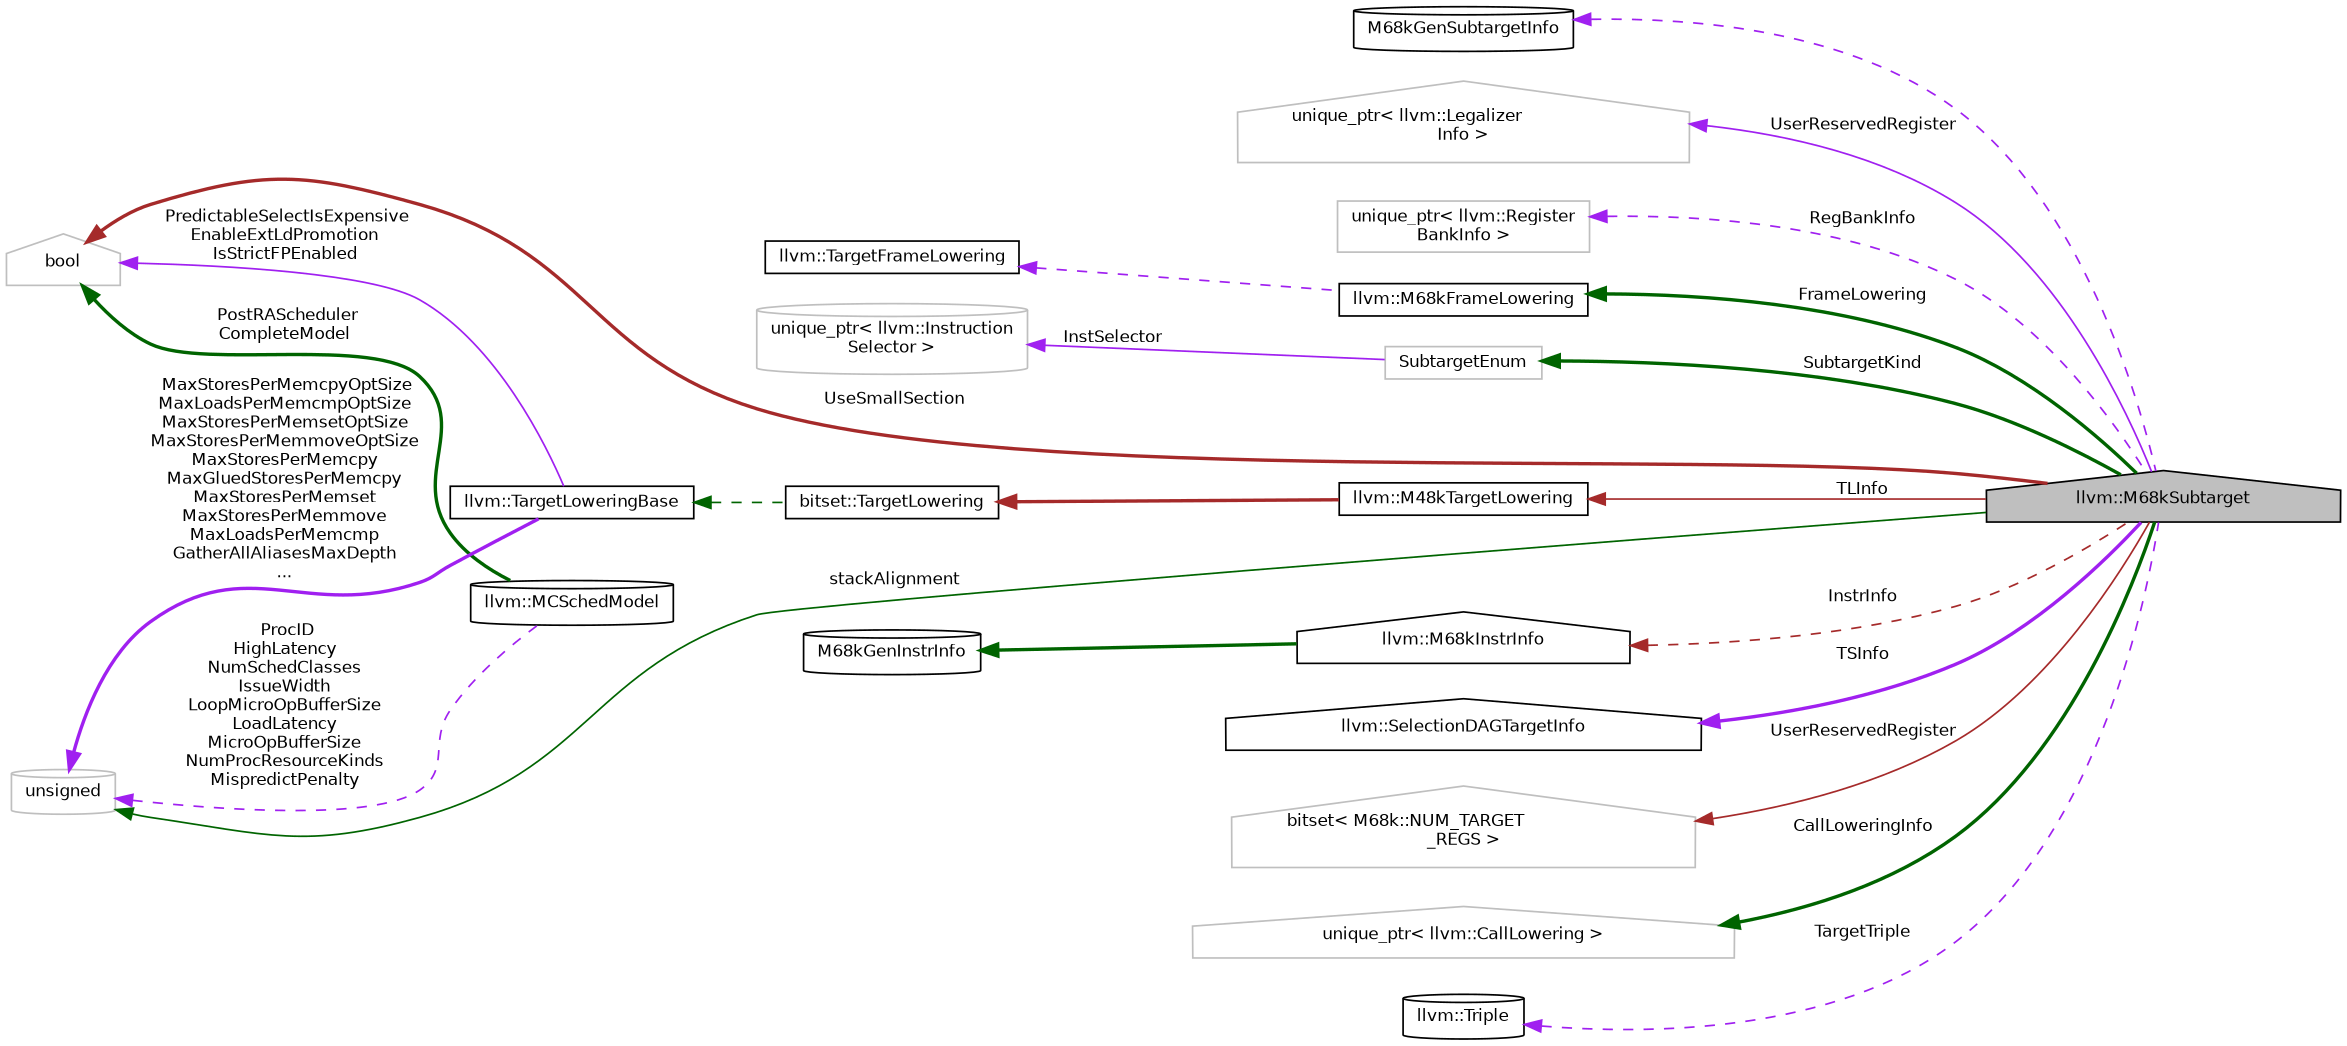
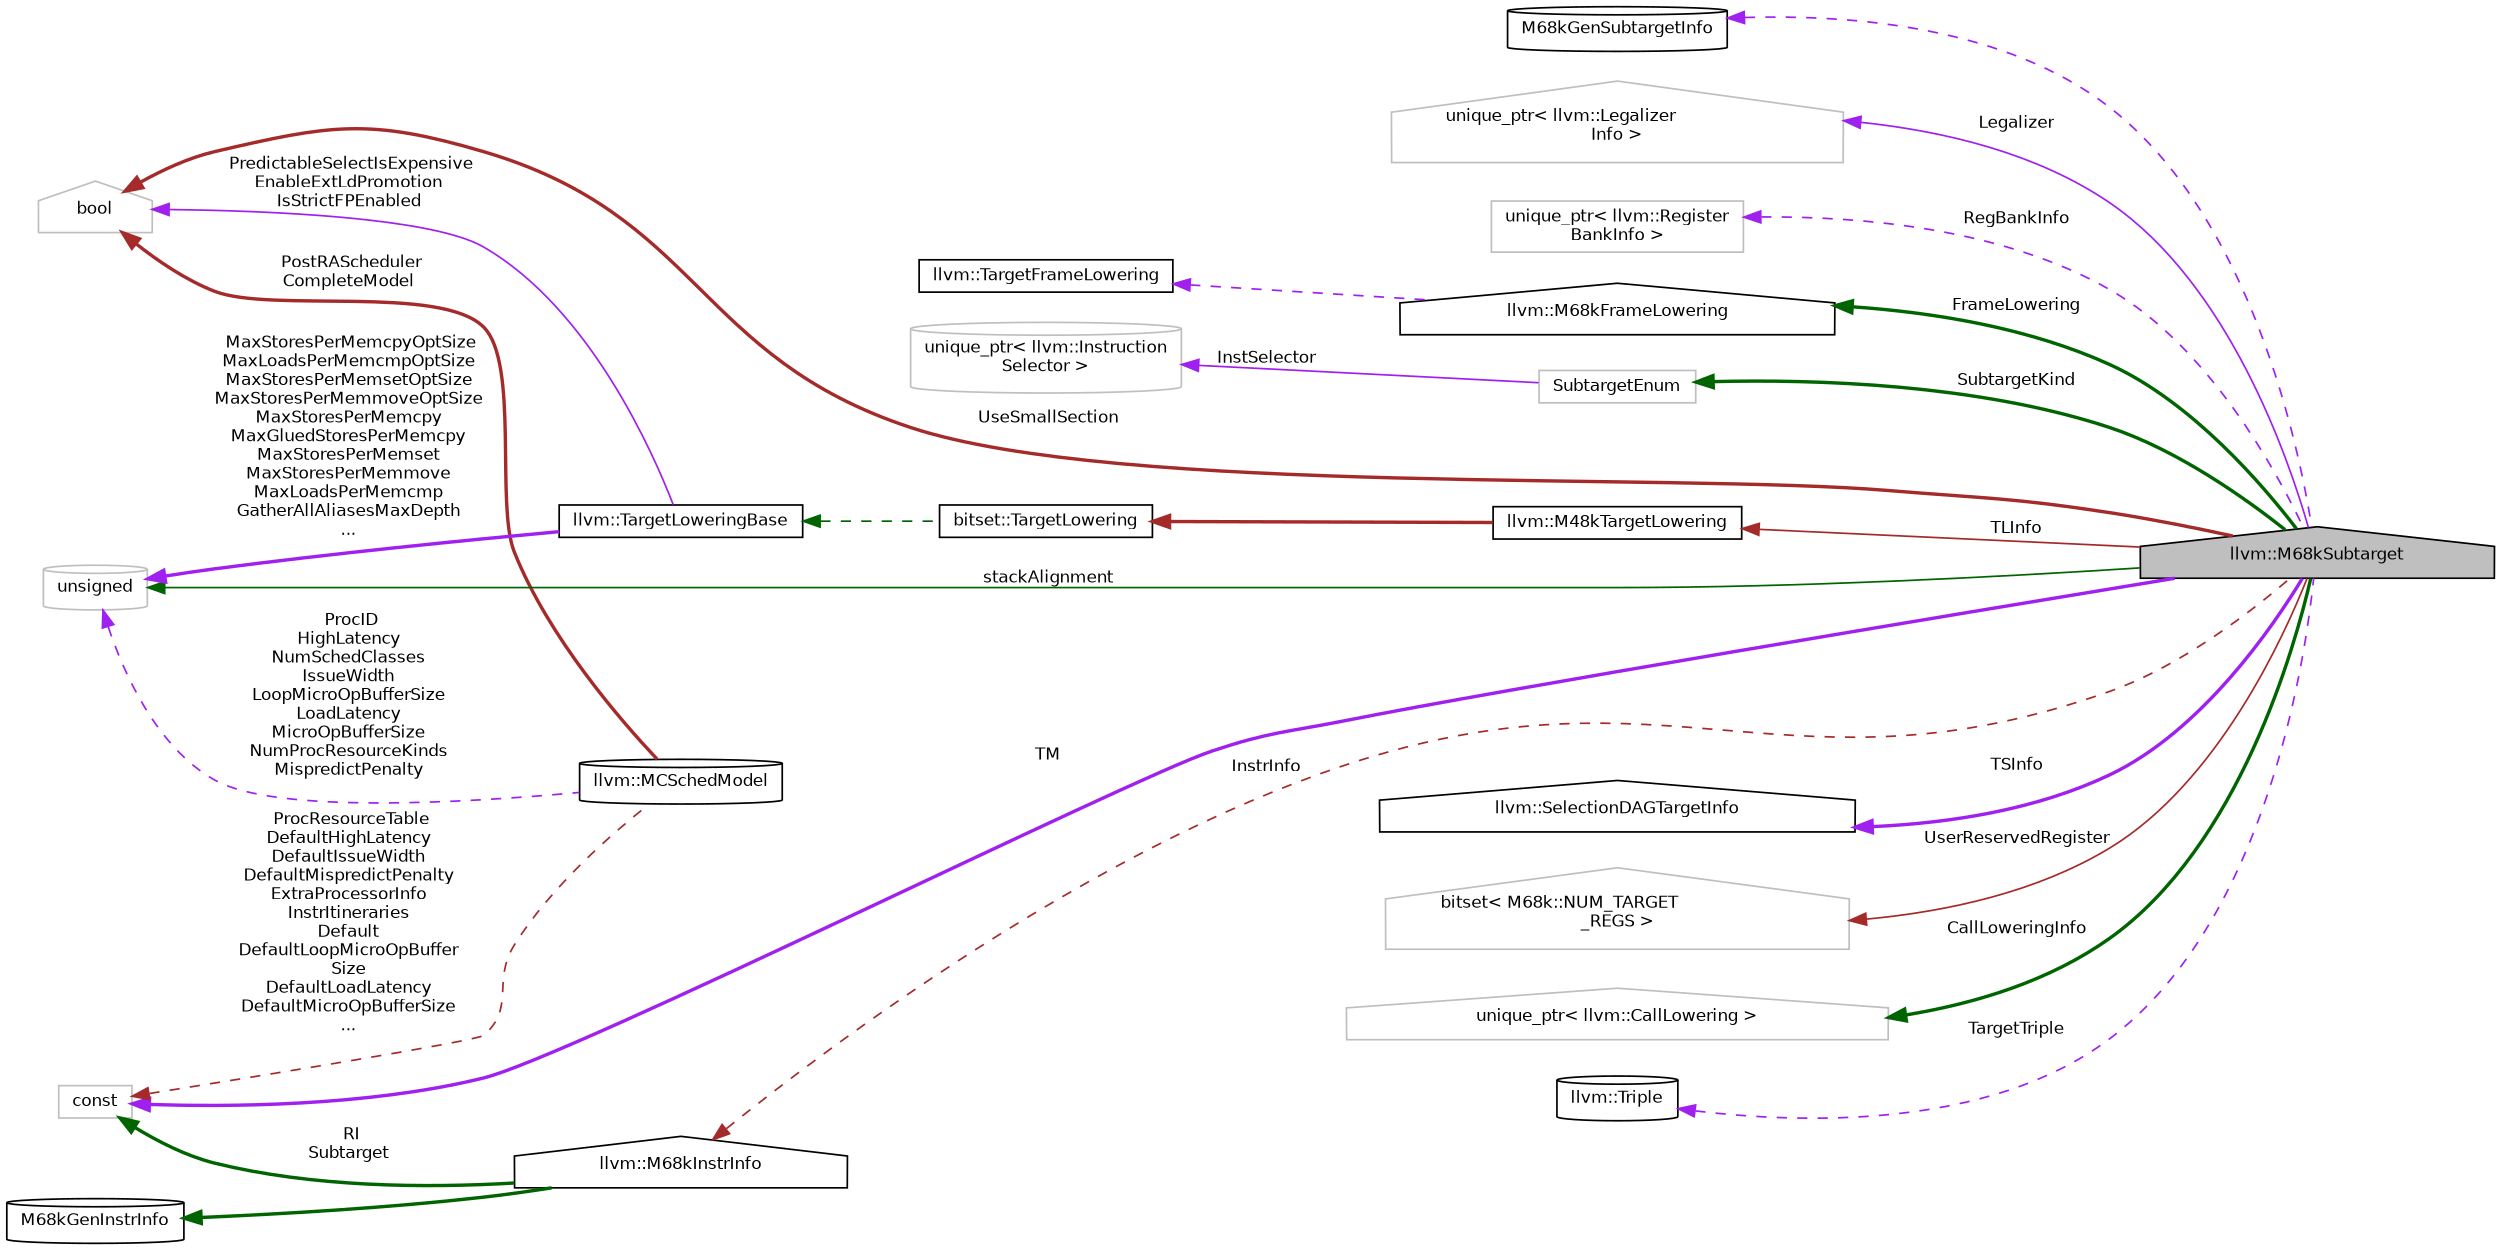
(1860, 125) -> (2014, 124)
(1464, 300) -> (1617, 312)
(372, 359) -> (502, 381)
none -> (95, 1102)
